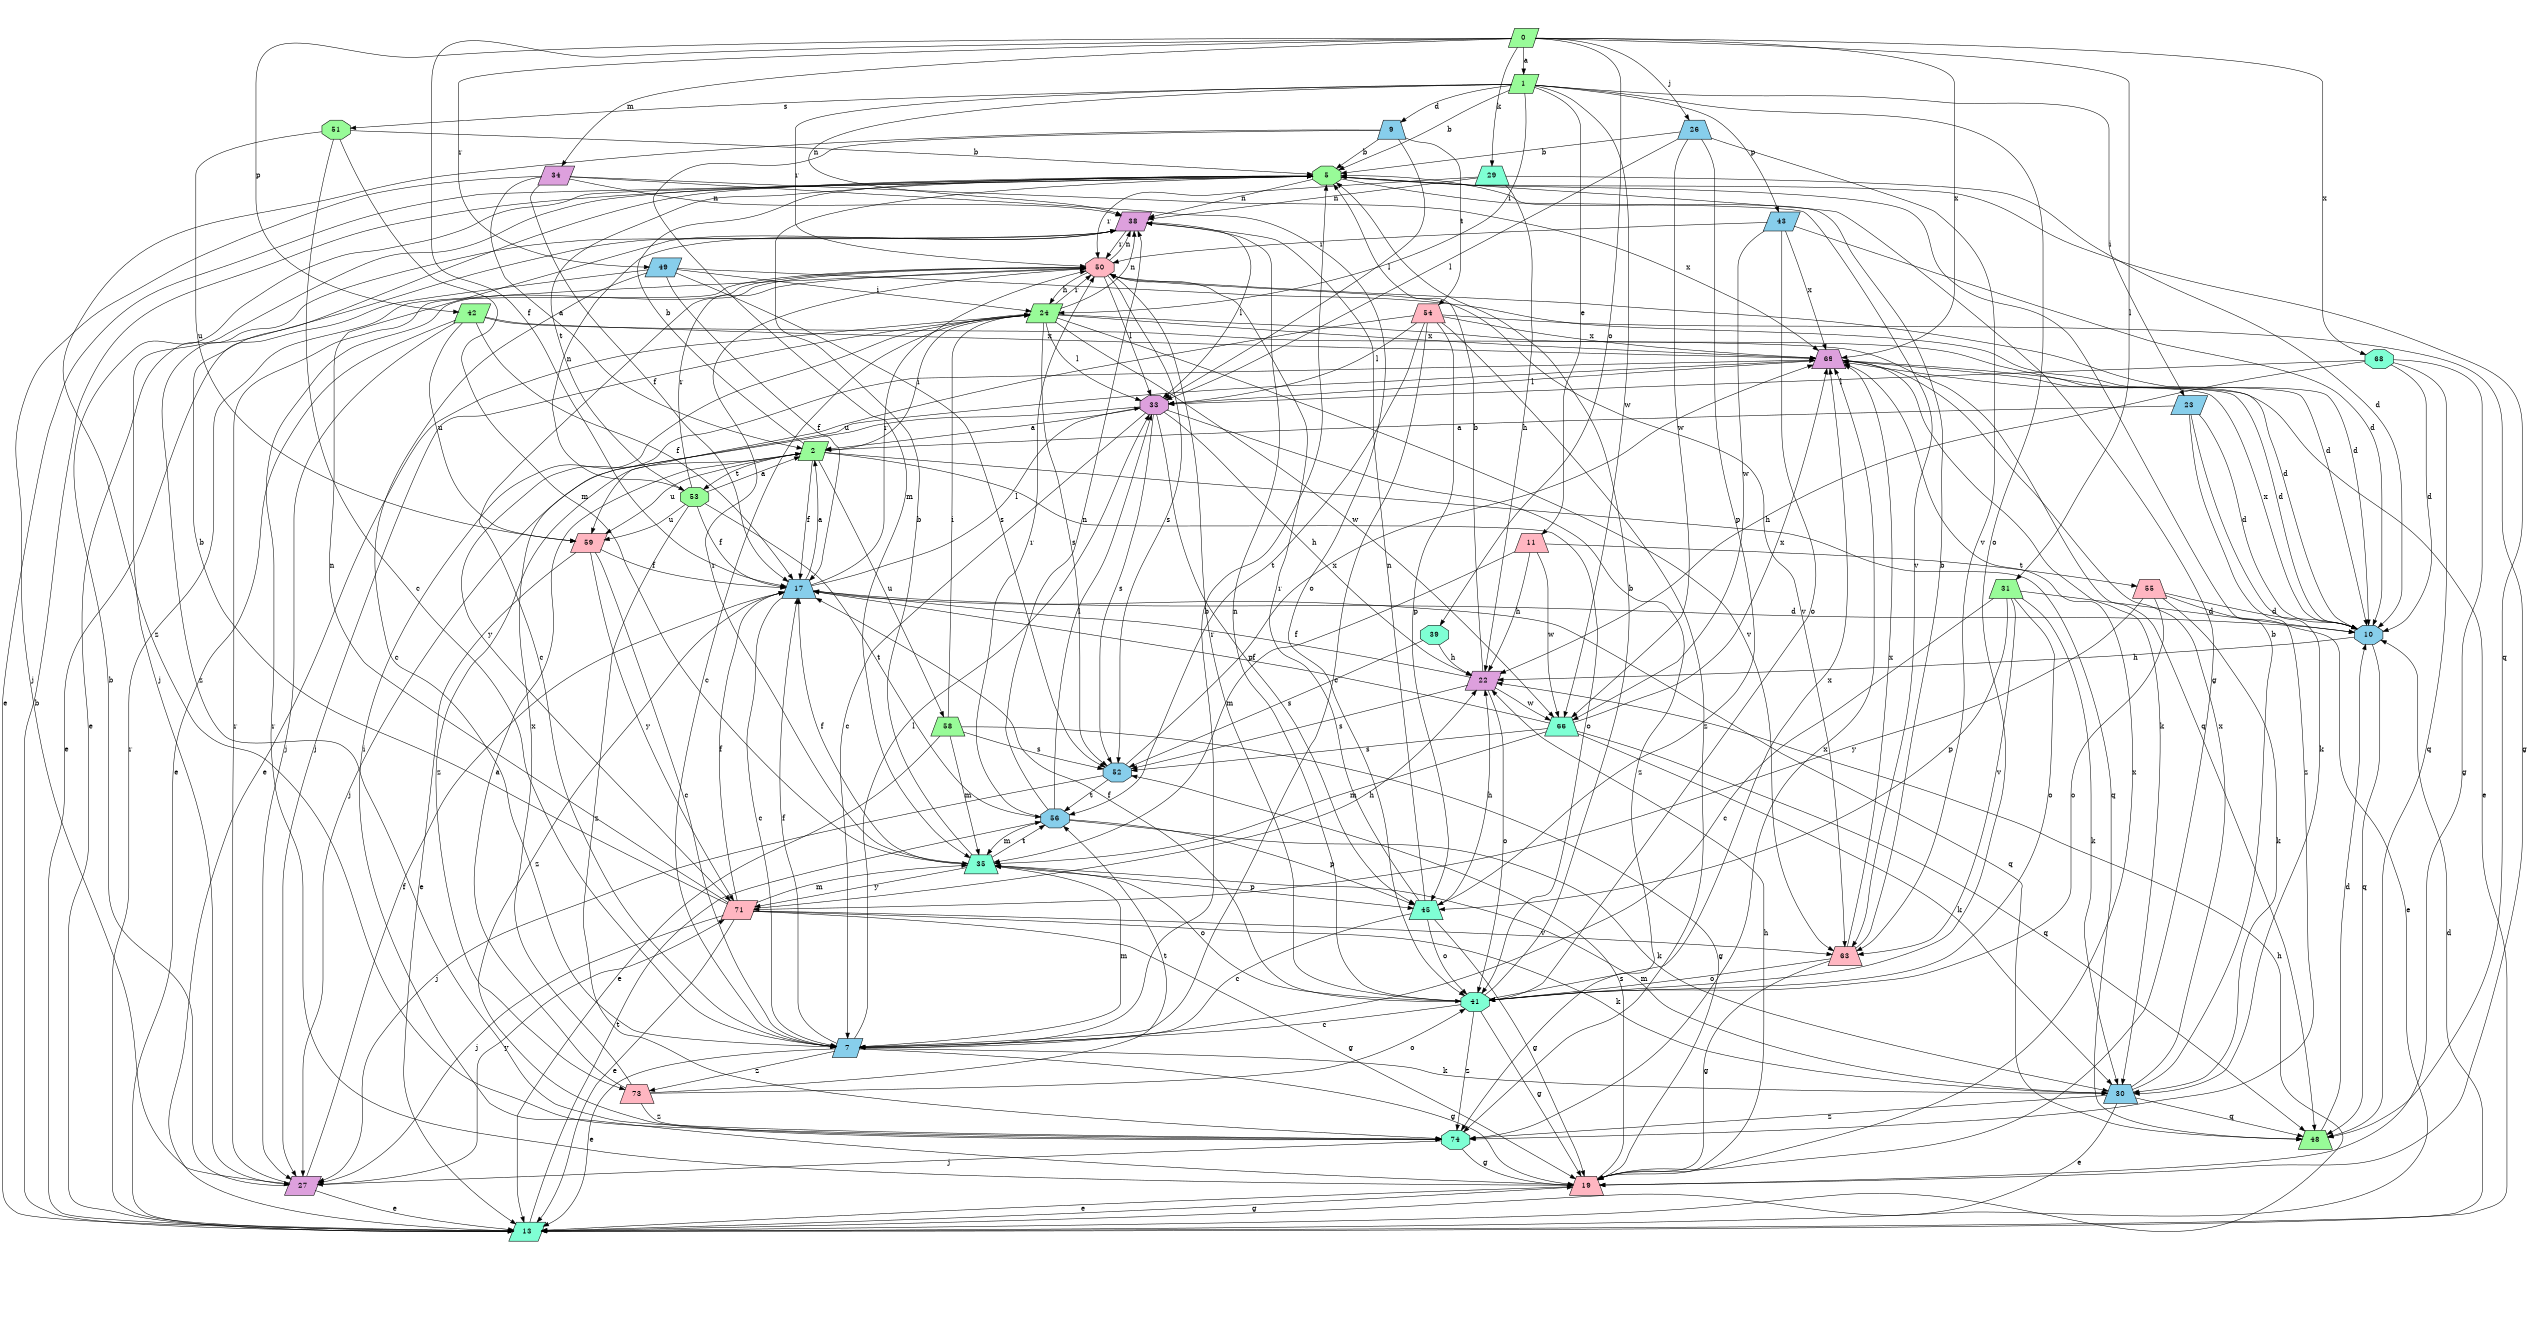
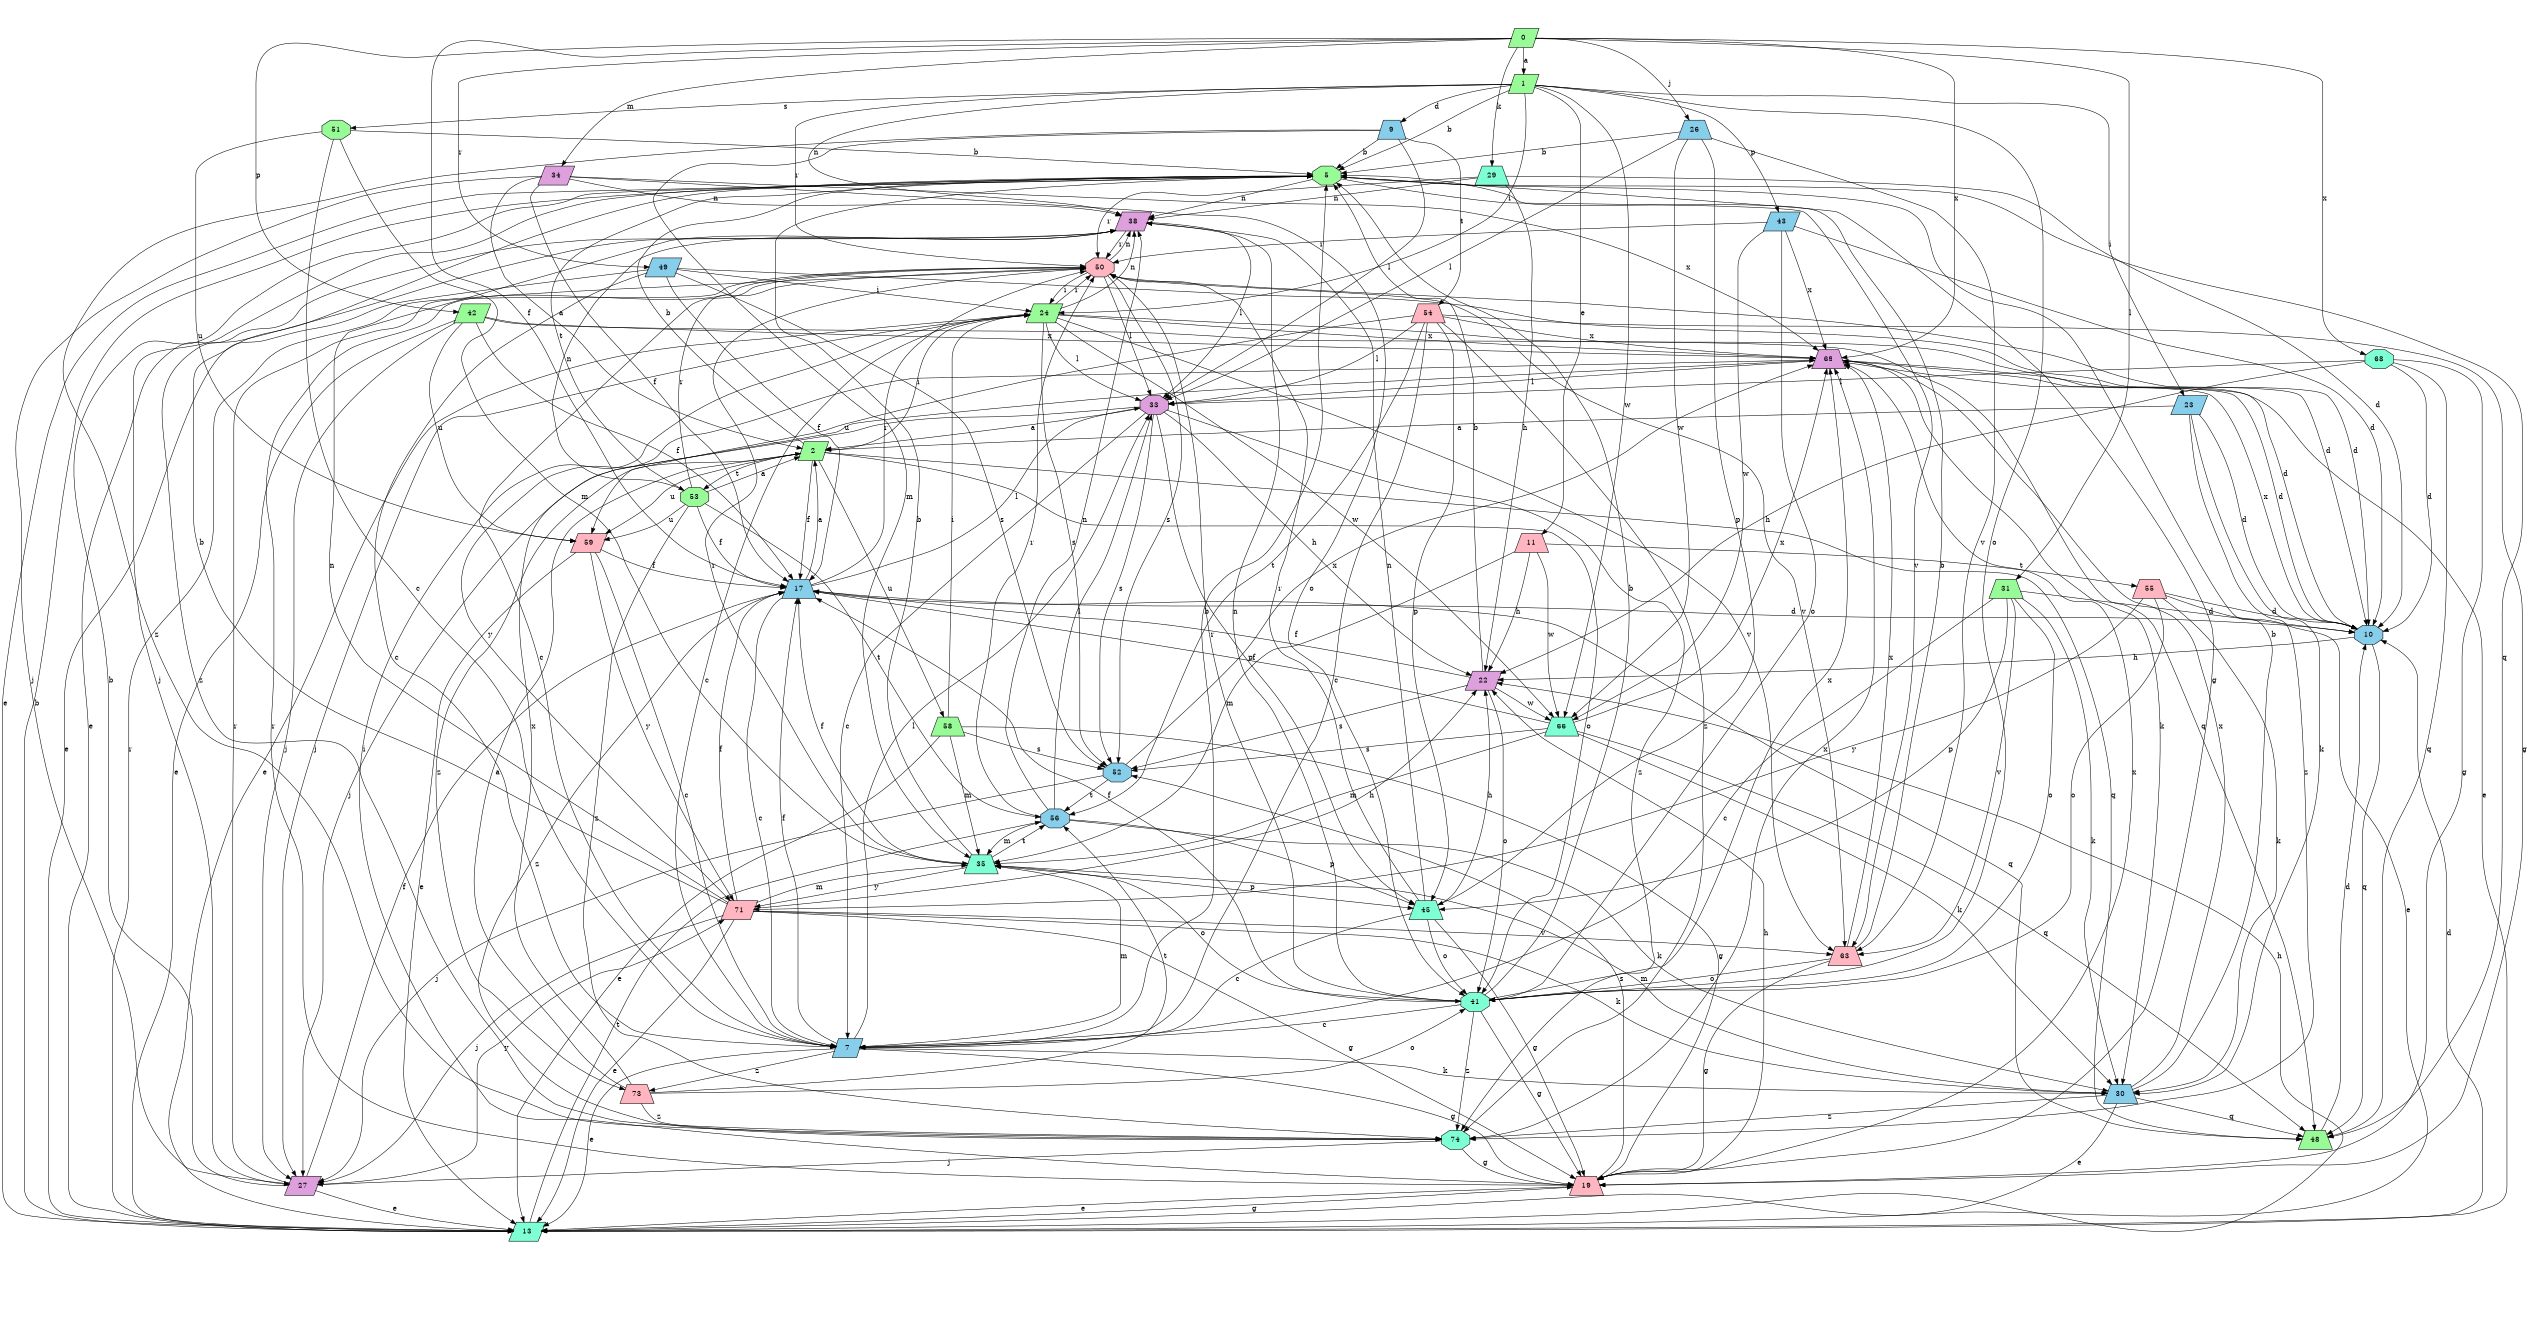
(1065, 290) -> (1065, 290)
(1434, 635) -> none
